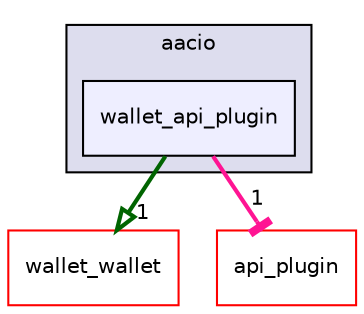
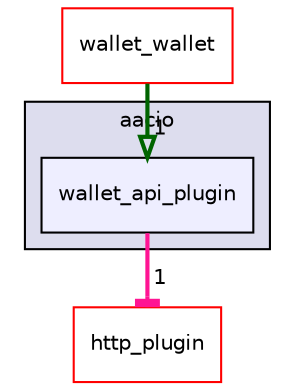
(146, 186) -> (147, 114)
(287, 268) -> (147, 345)
